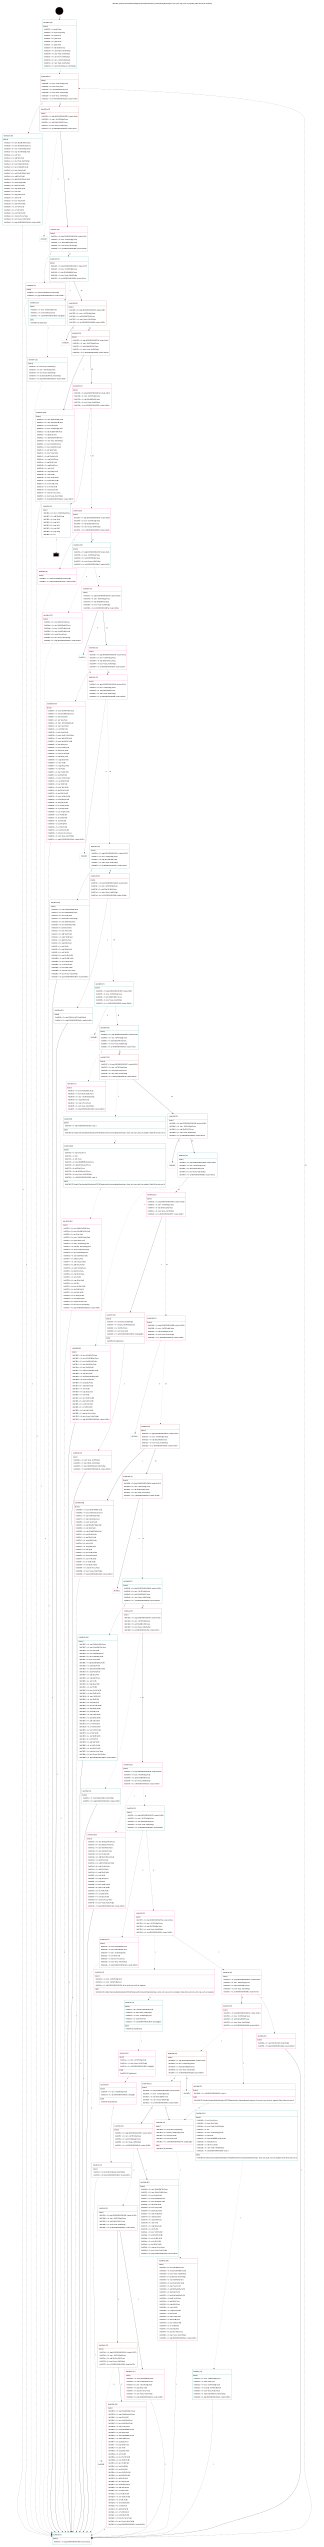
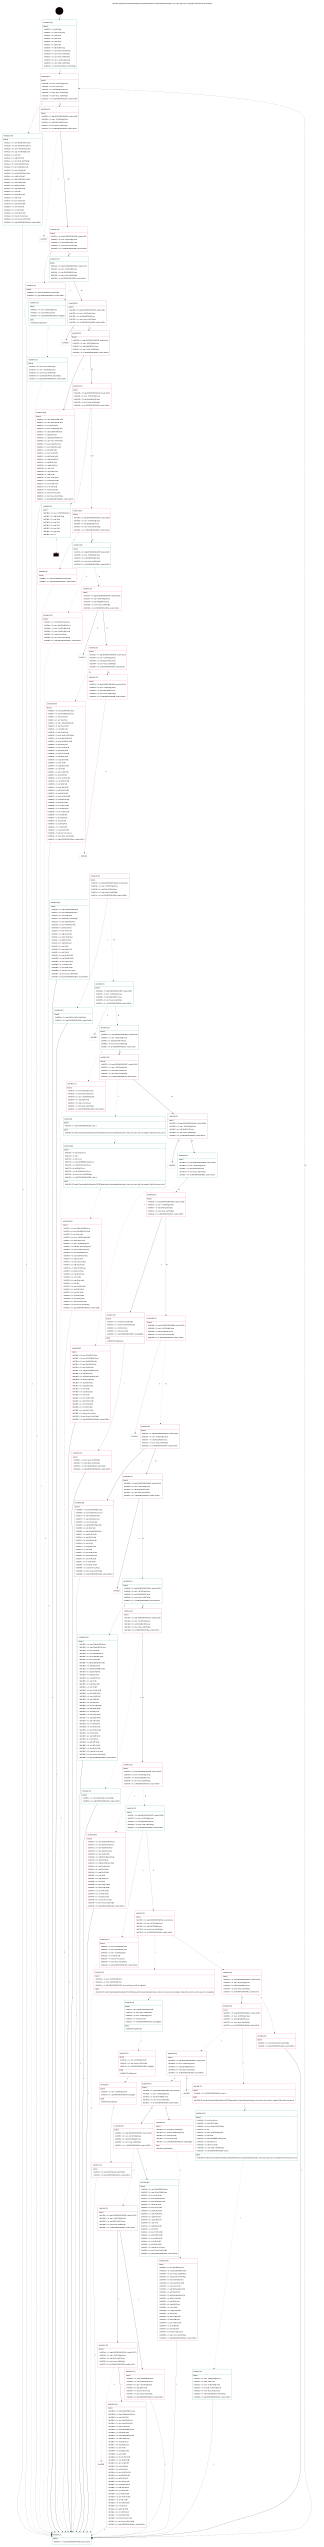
(109, 856) -> none
(196, 2110) -> (245, 2106)
